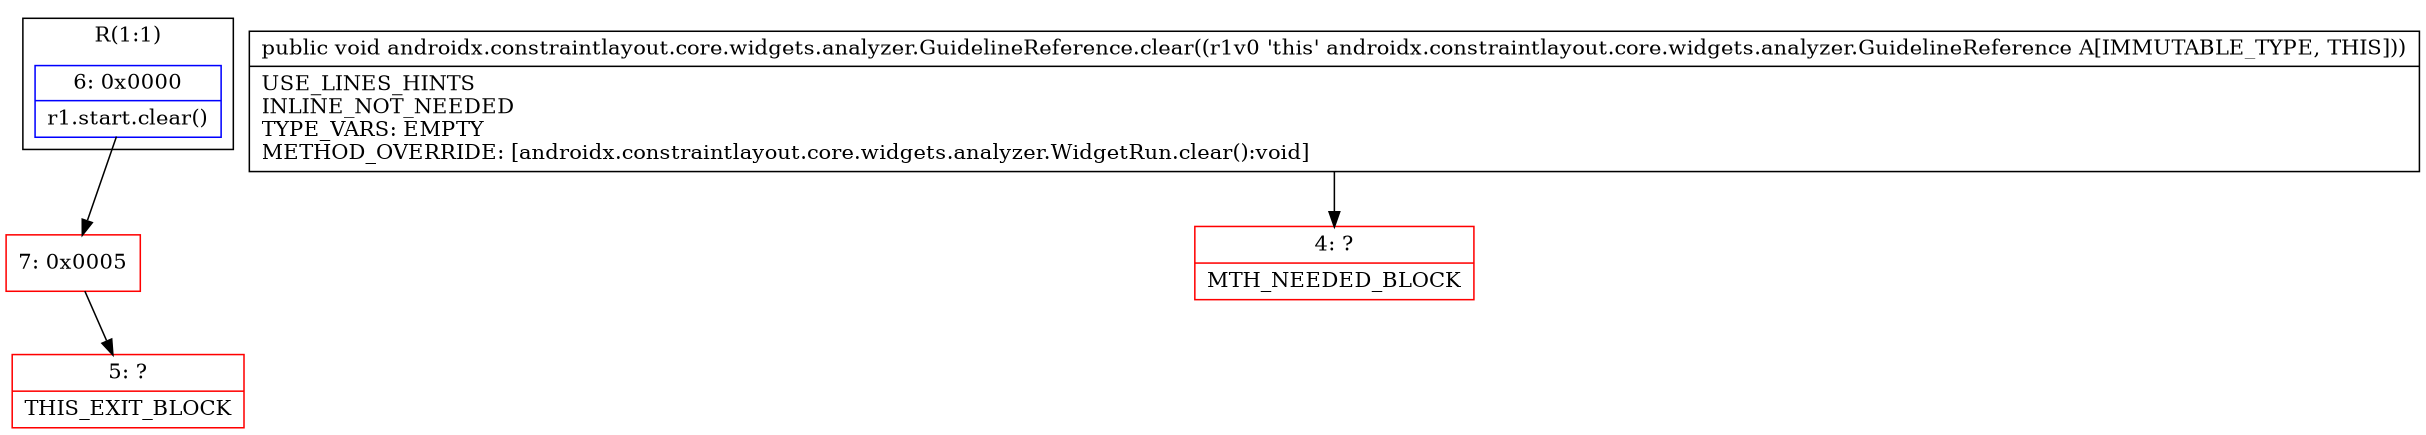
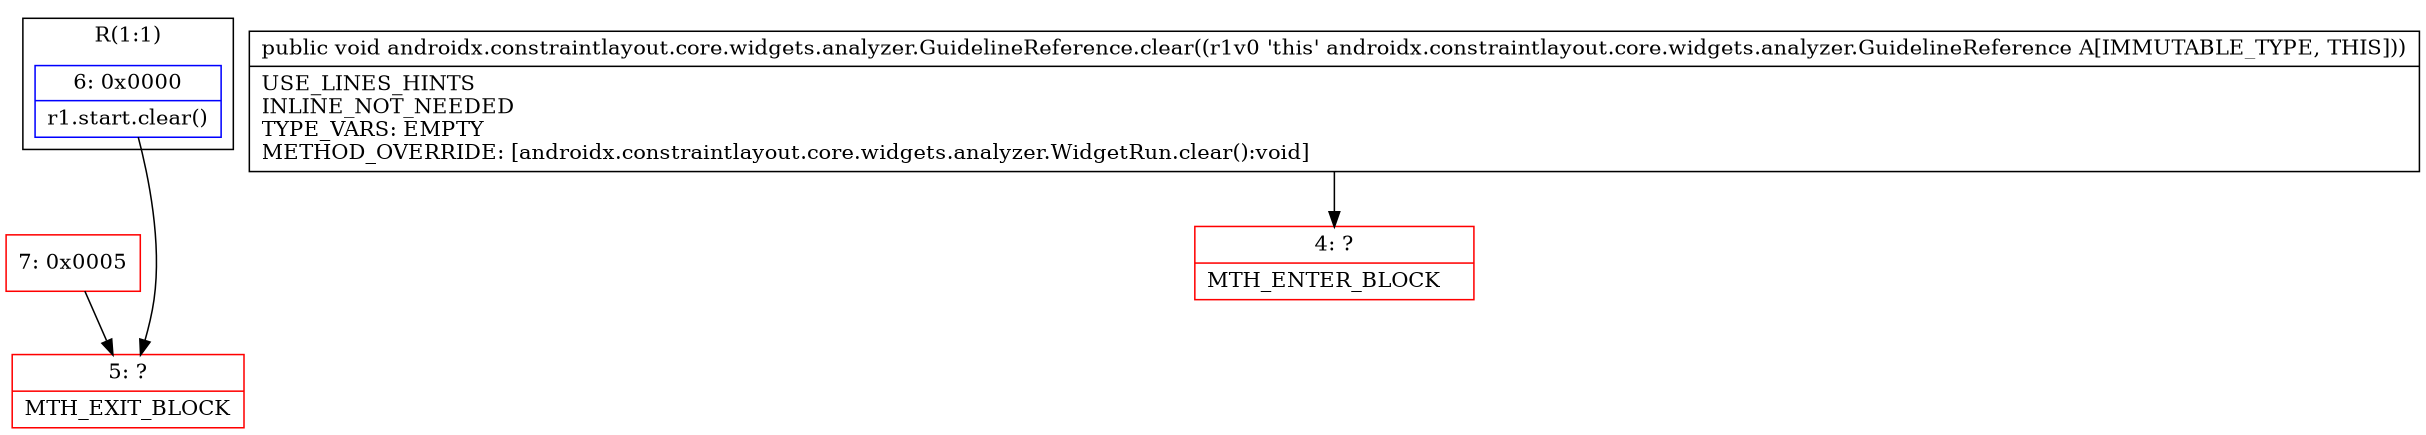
(102, 178) -> (156, 238)
(1334, 281) -> (1324, 281)
(128, 409) -> (128, 409)
